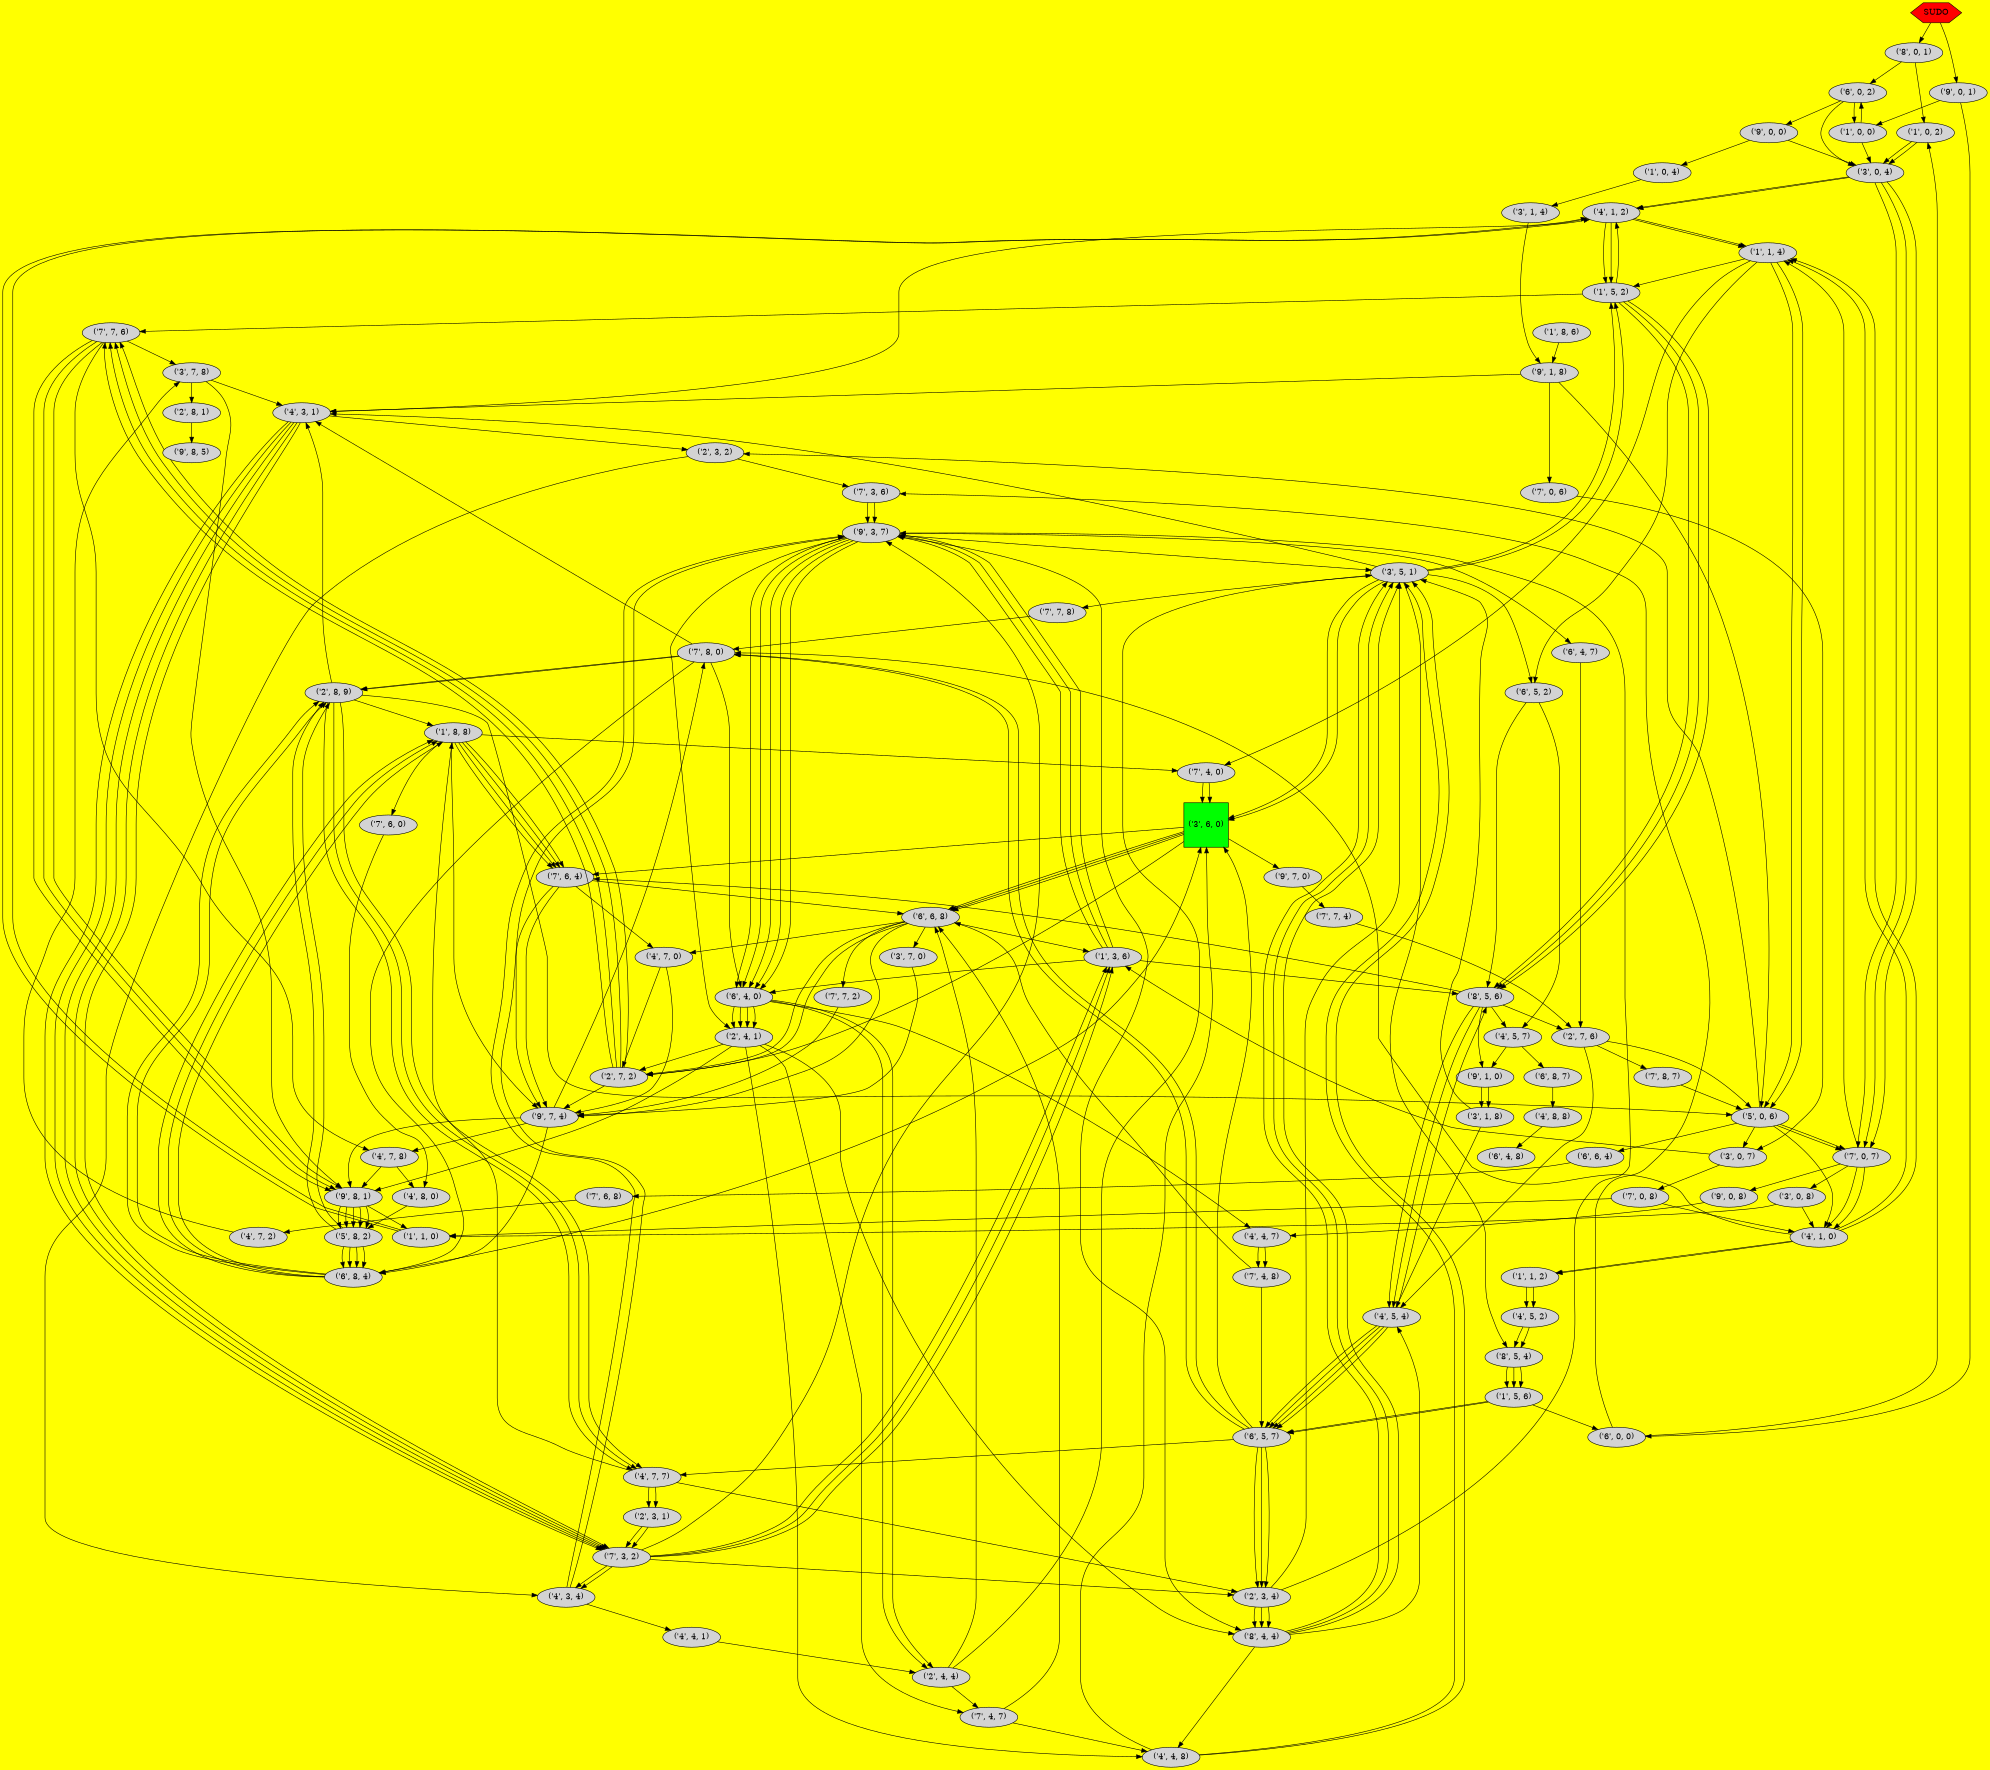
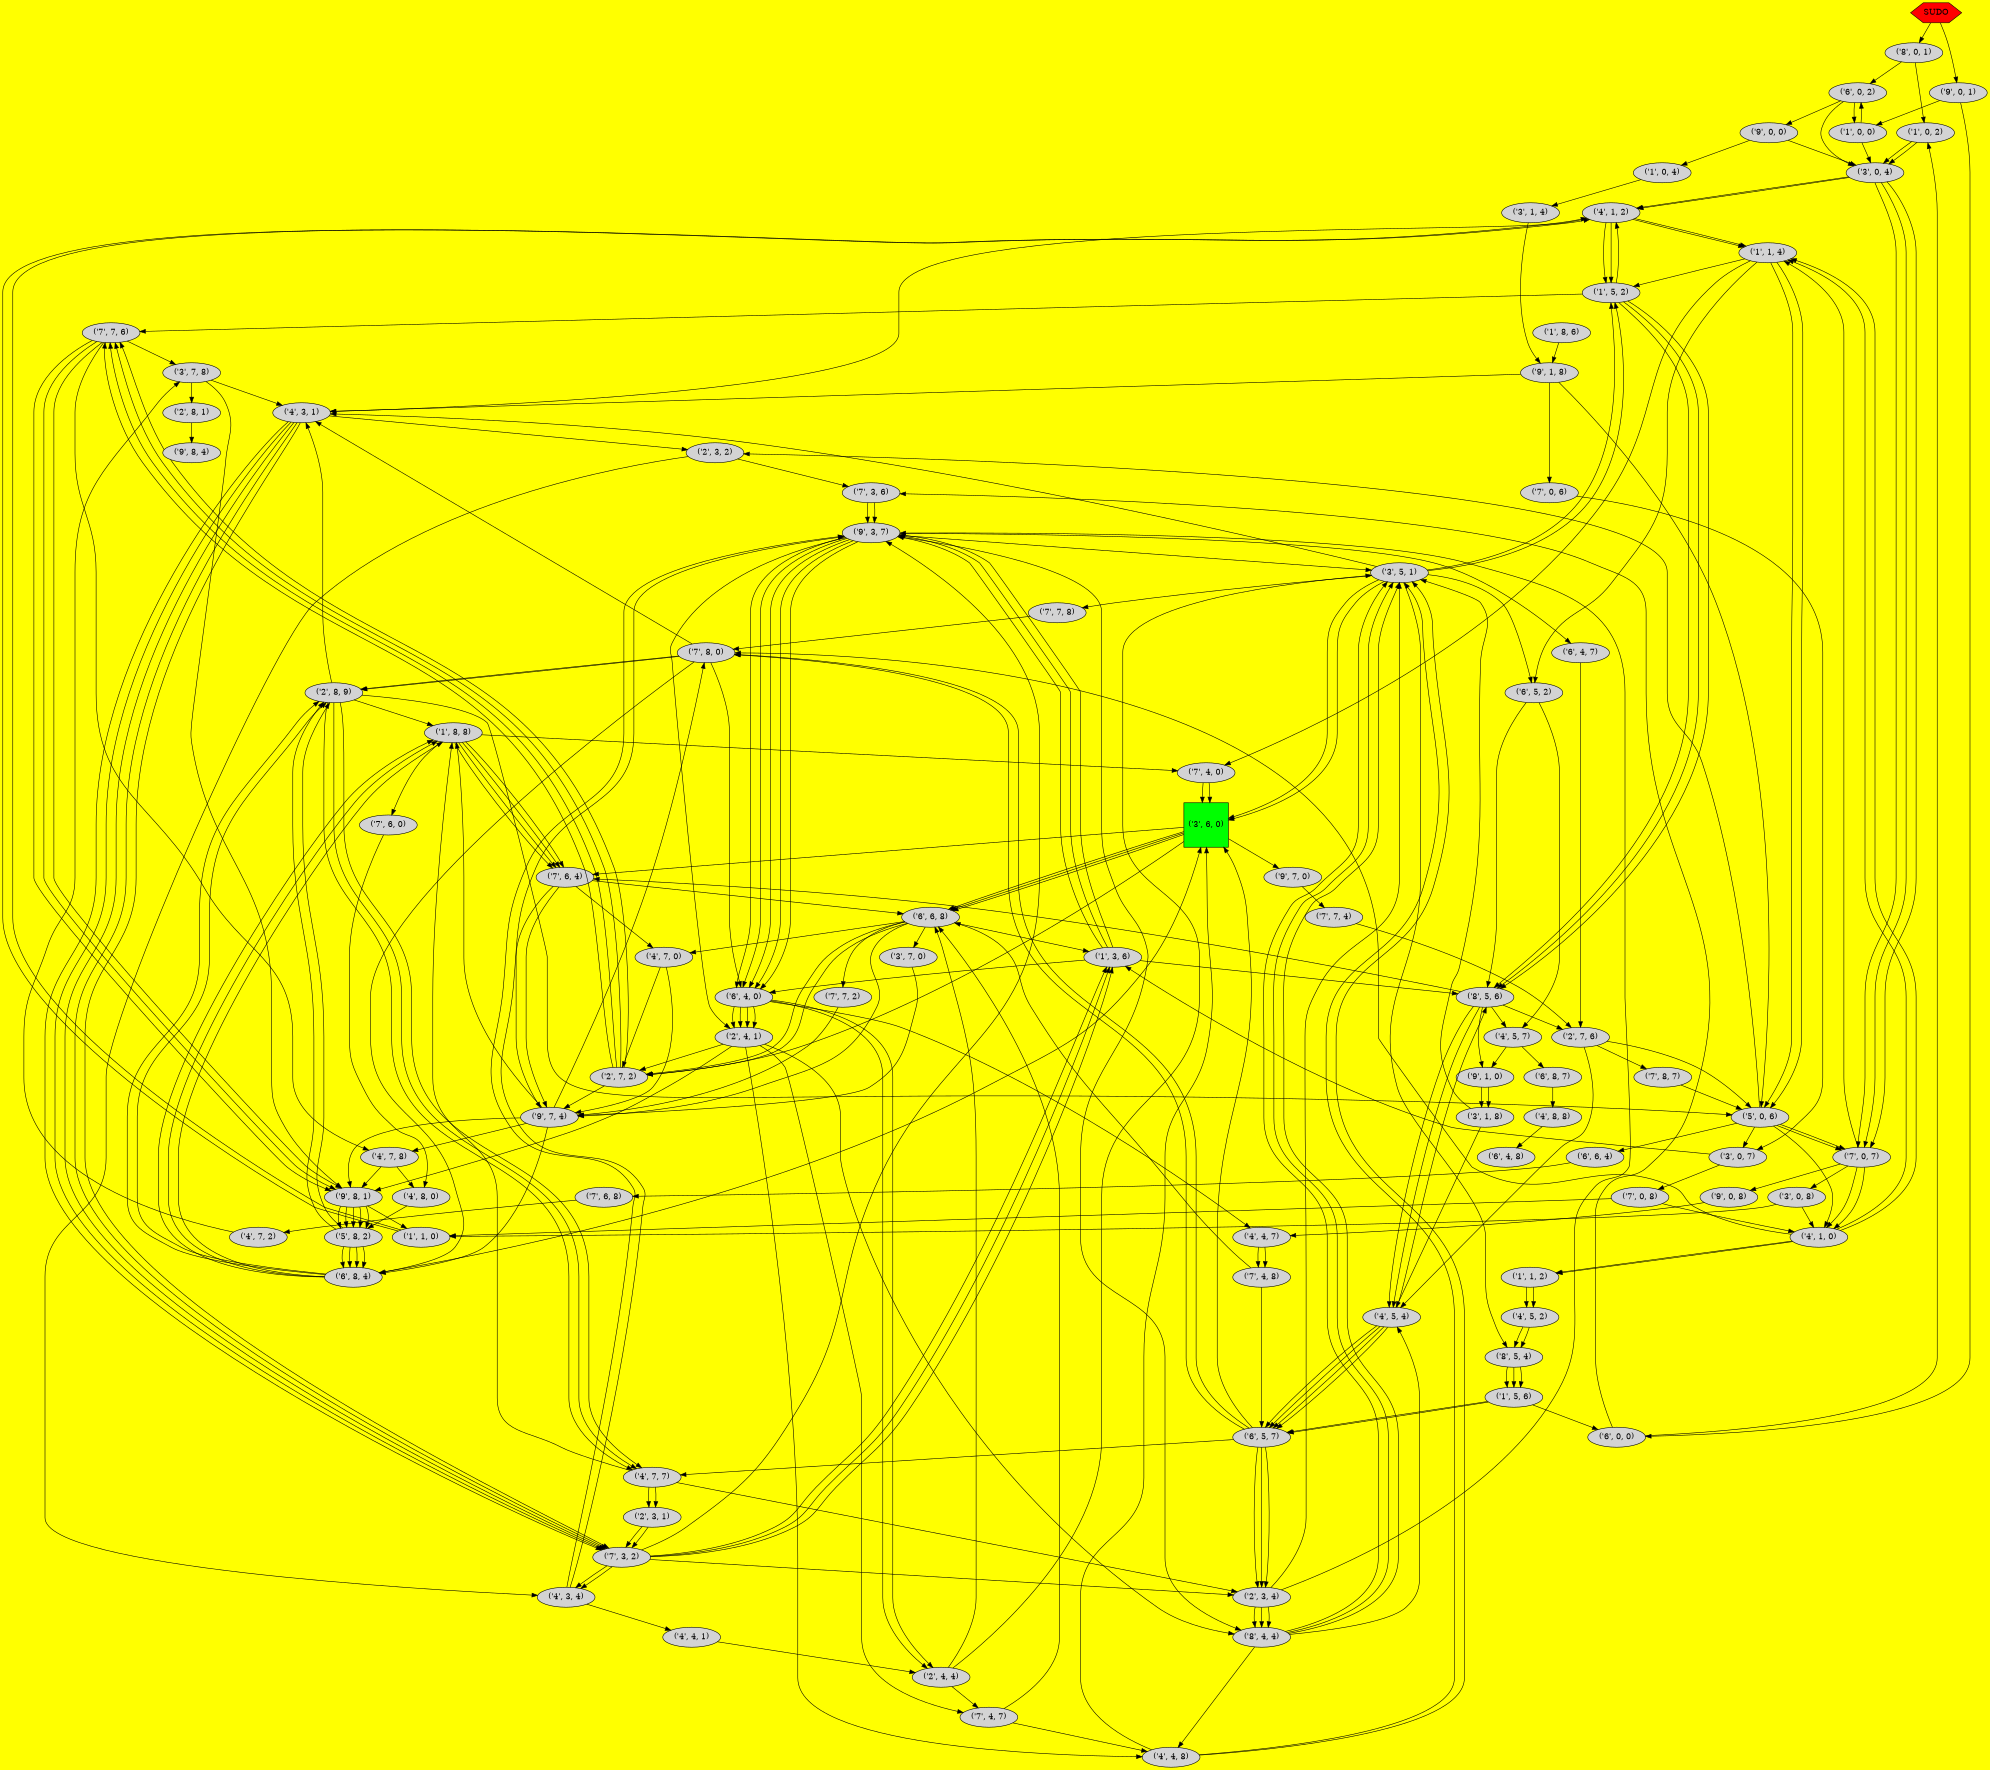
(192, 453) -> (192, 453)
(454, 936) -> (464, 939)
